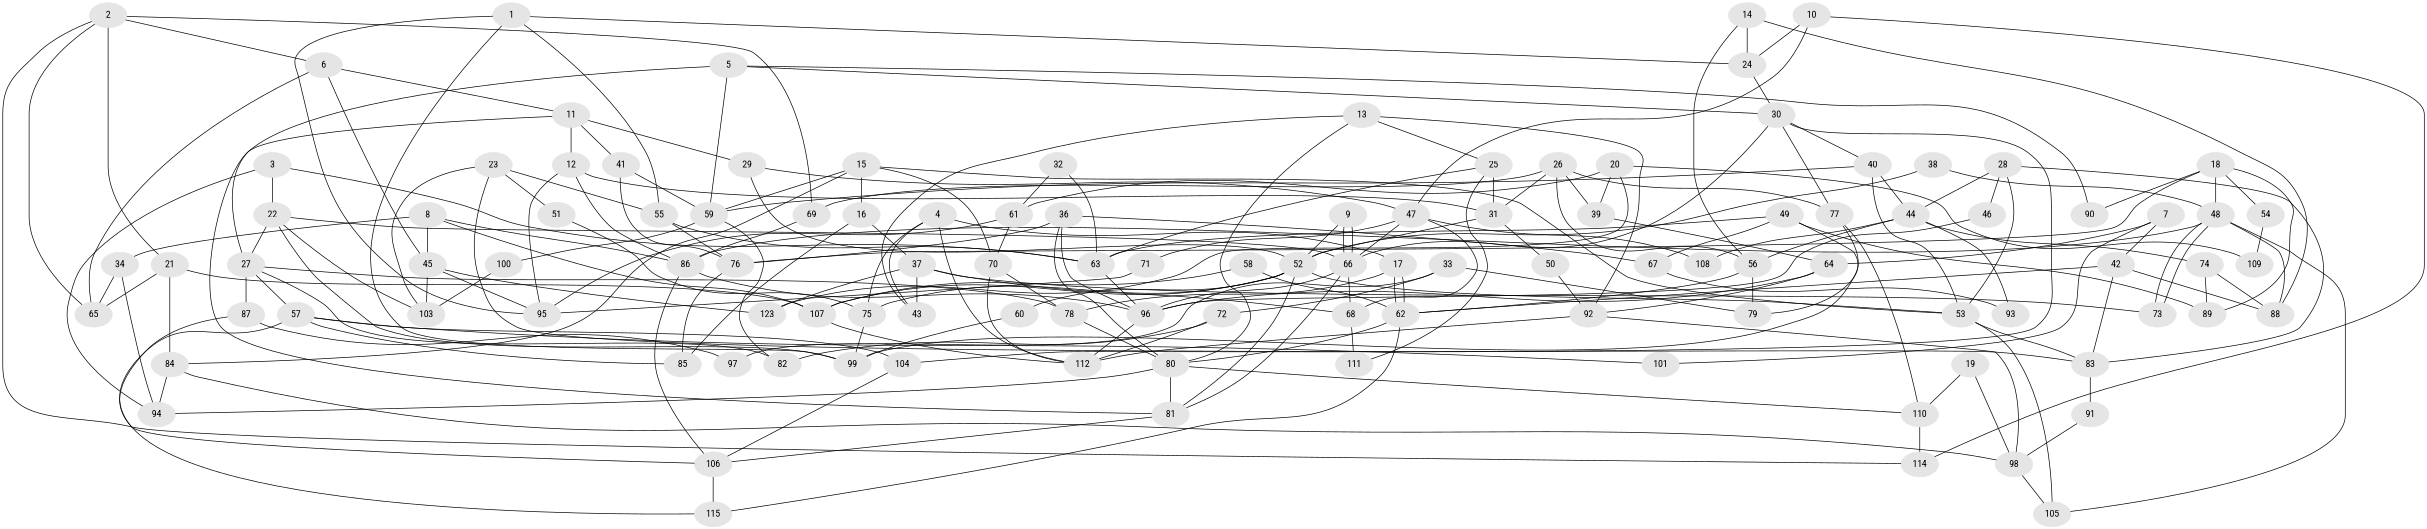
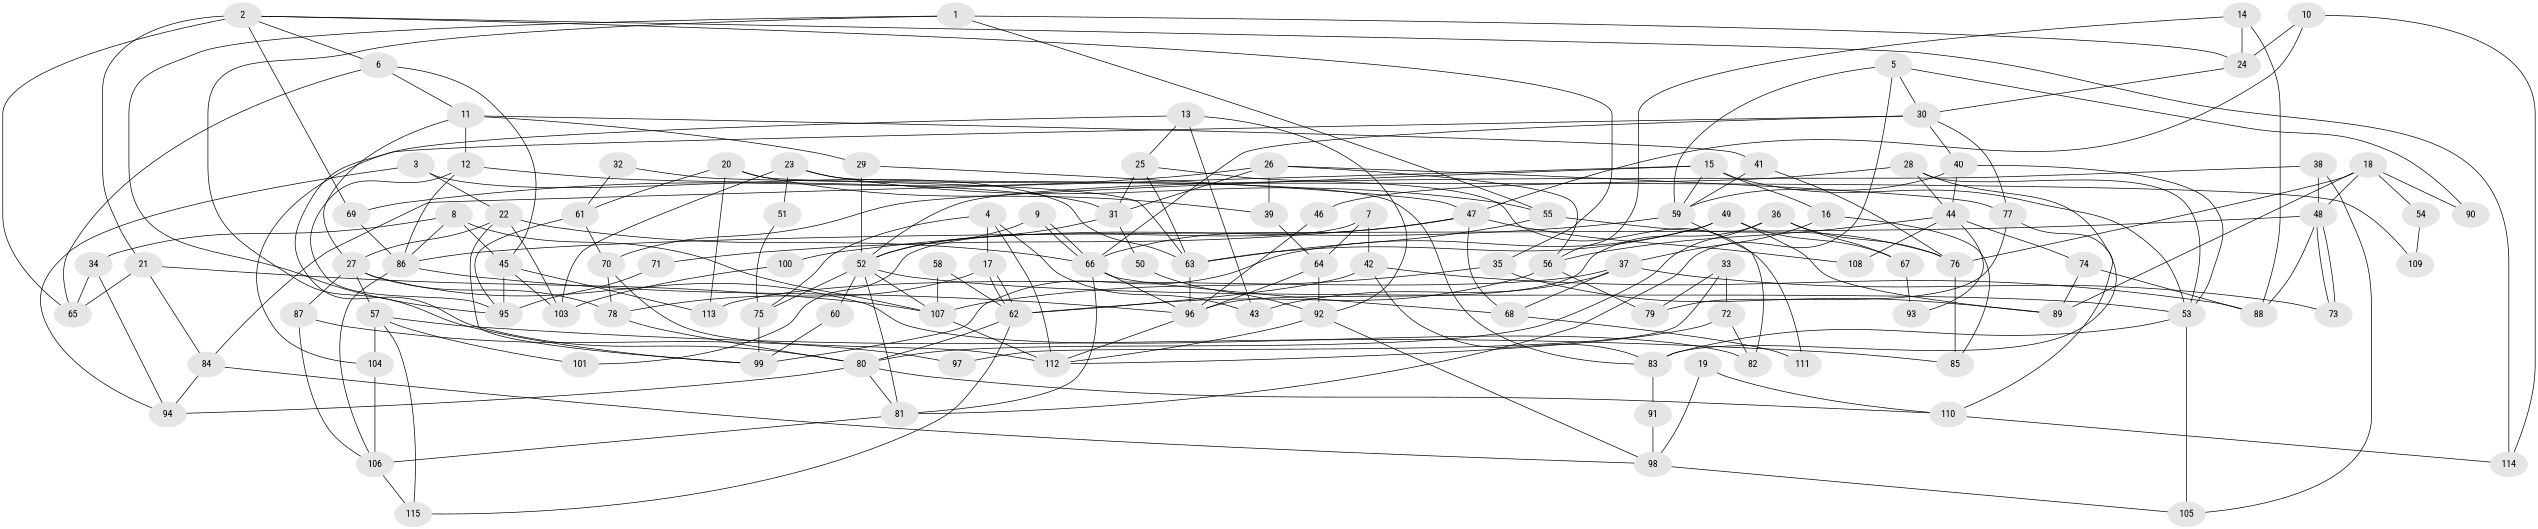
none -> (1498, 265)
(767, 315) -> (709, 315)
(2336, 436) -> (2372, 396)
